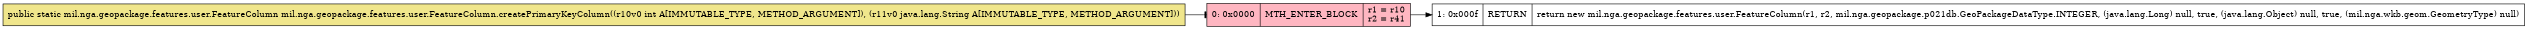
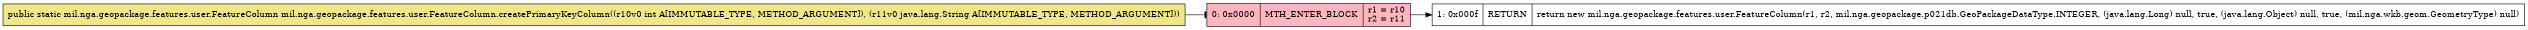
(1387, 19) -> (1387, 19)
